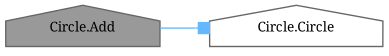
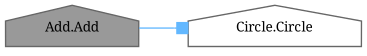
(83, 28) -> (72, 28)
